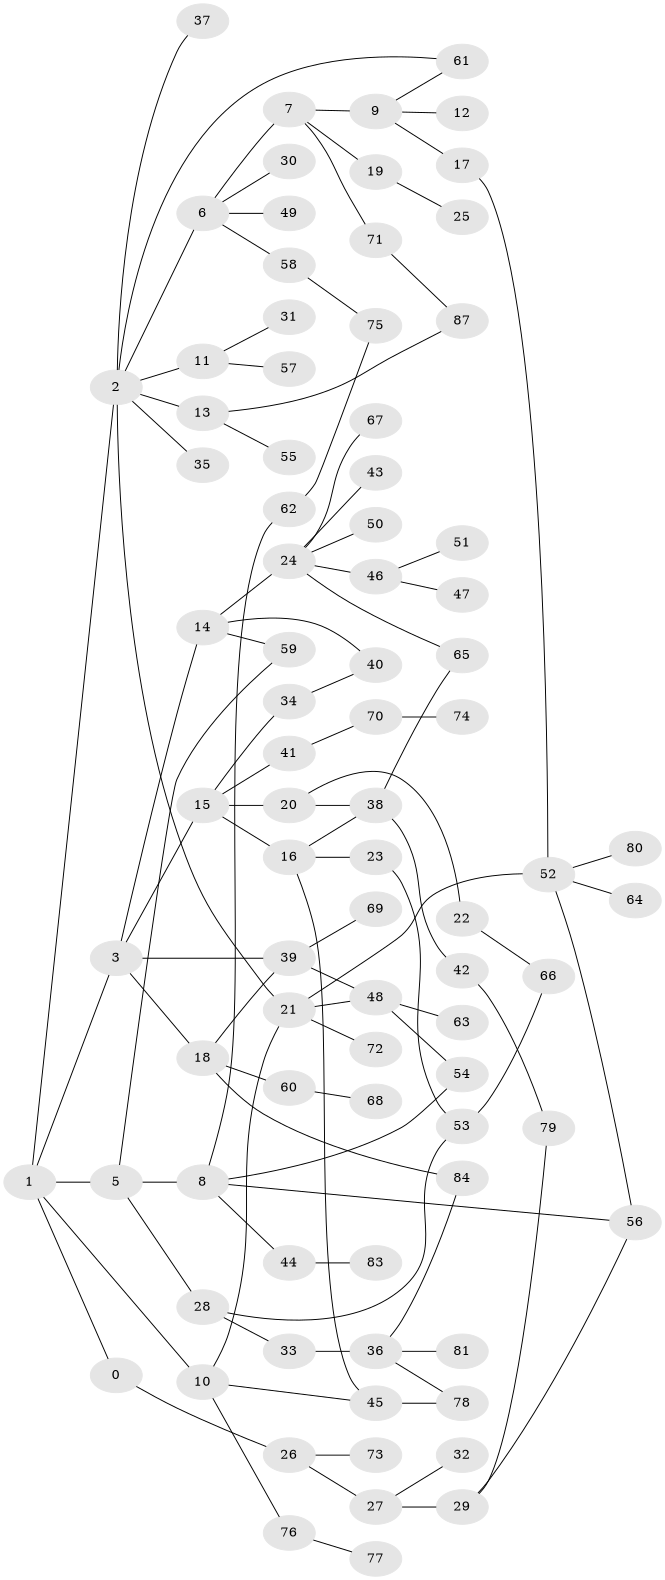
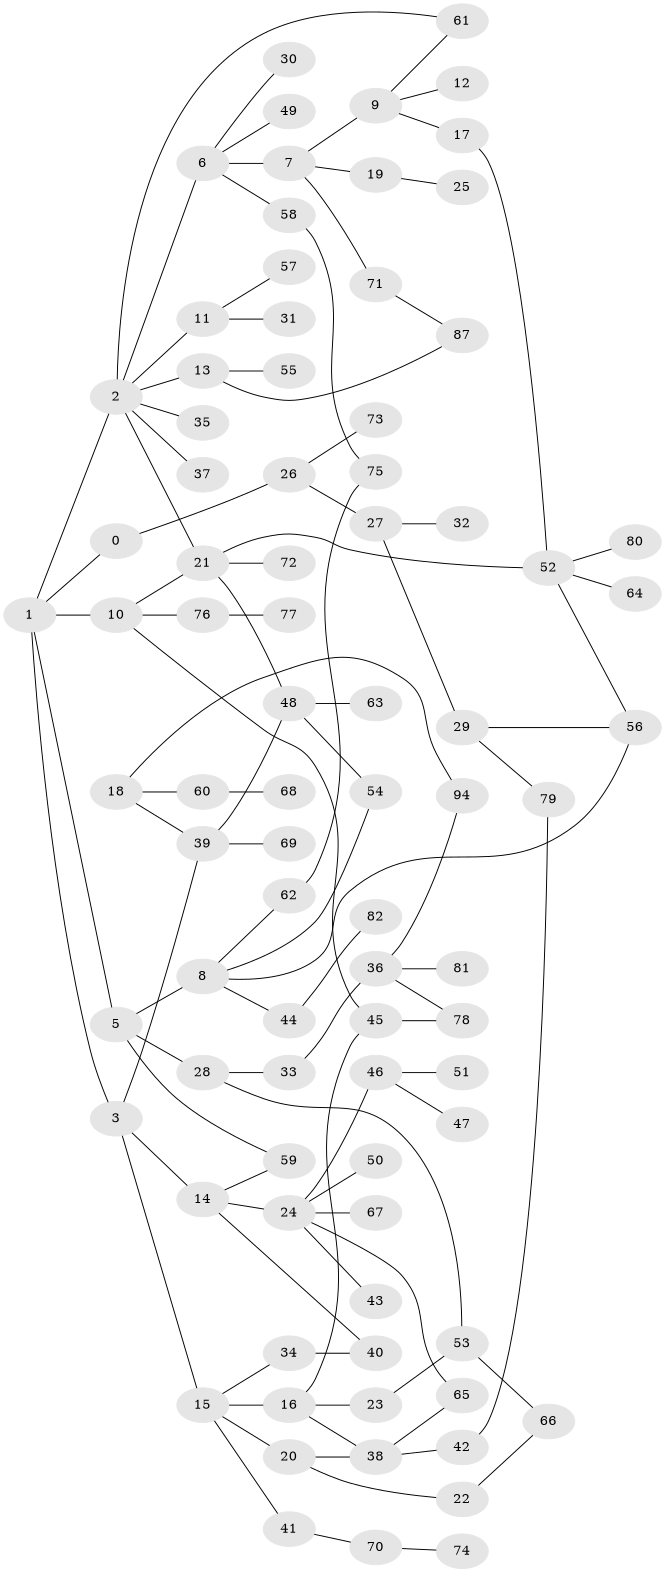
(160, 1008) -> none
(462, 1178) -> (462, 796)
(376, 1263) -> (376, 917)
